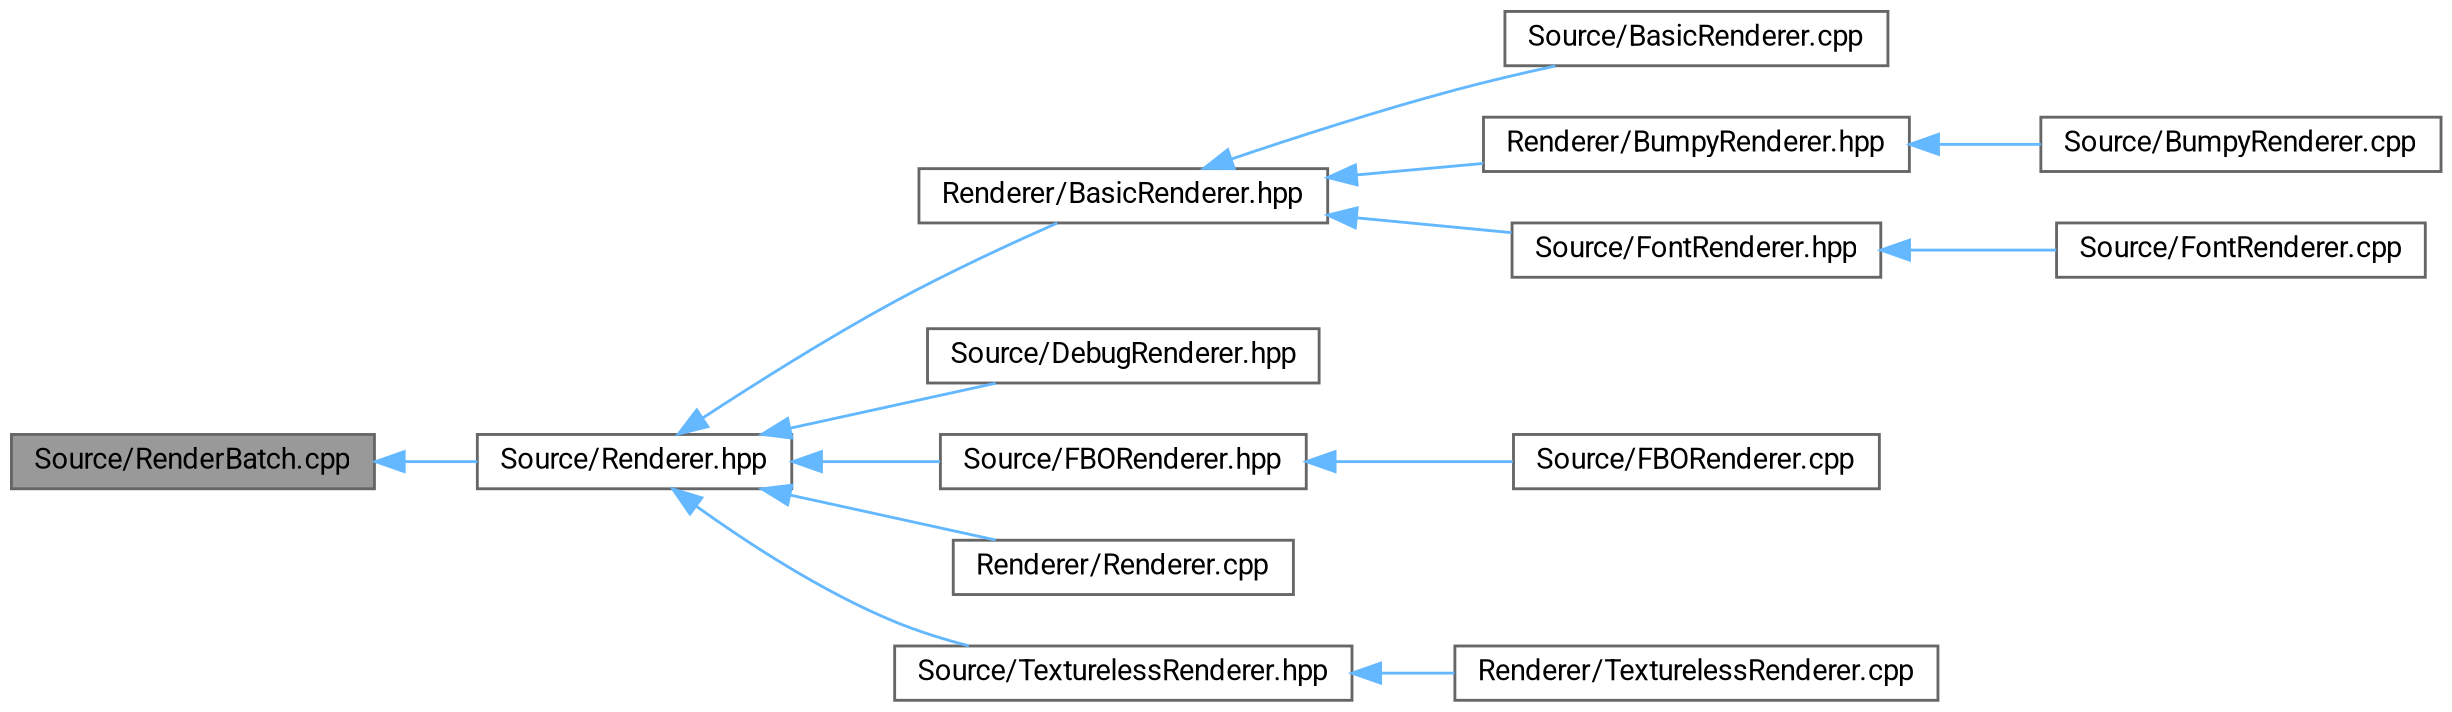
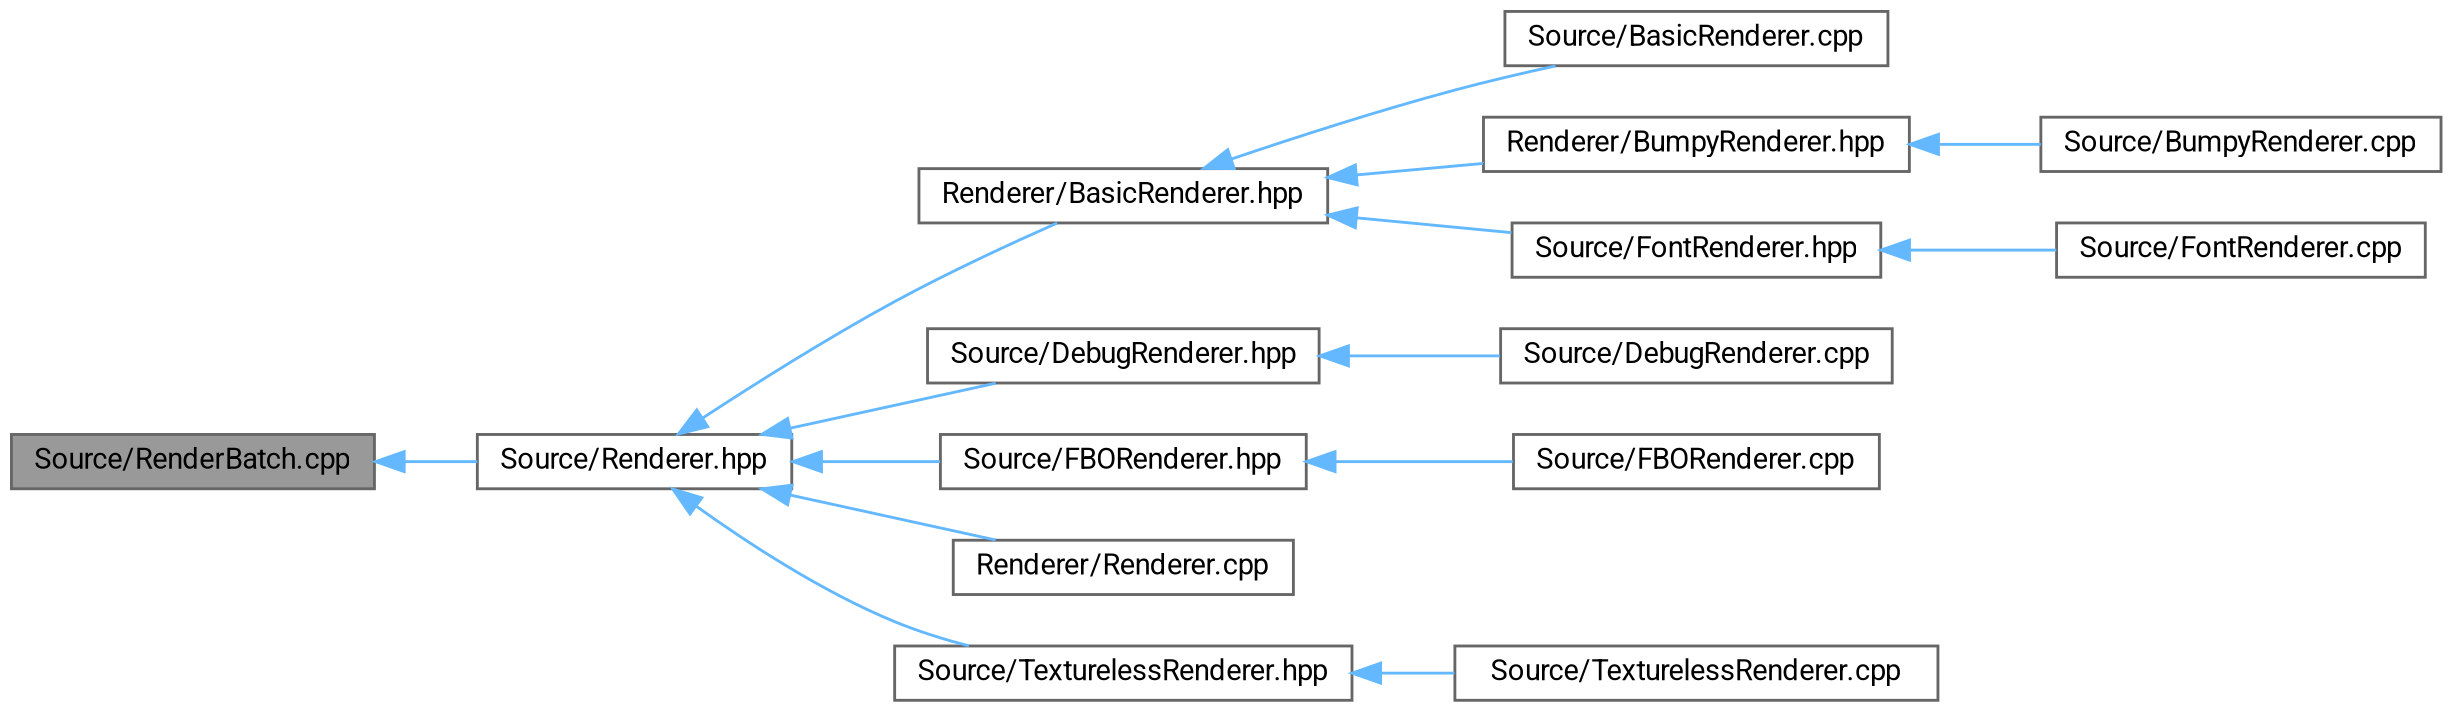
none -> (1696, 356)
(1696, 673) -> (1696, 673)
